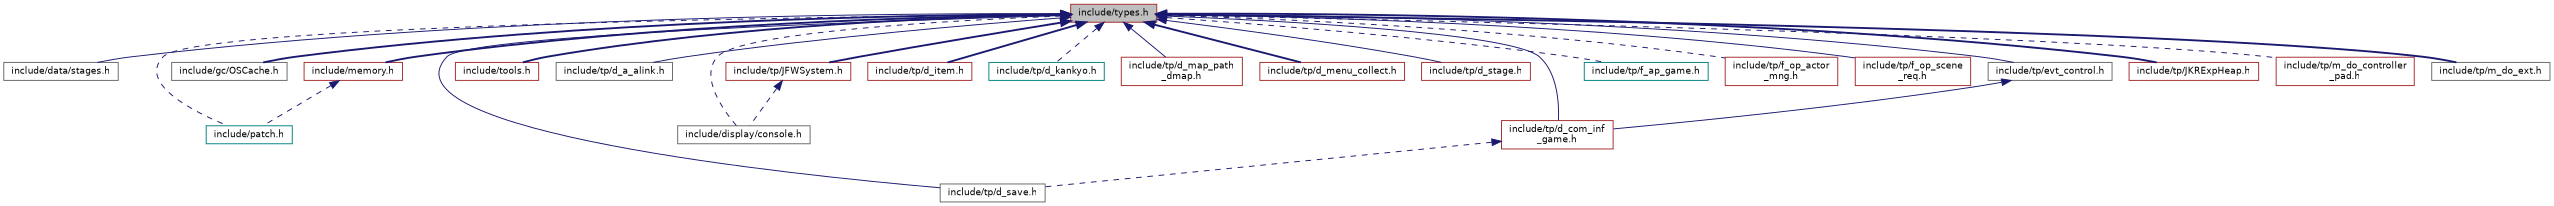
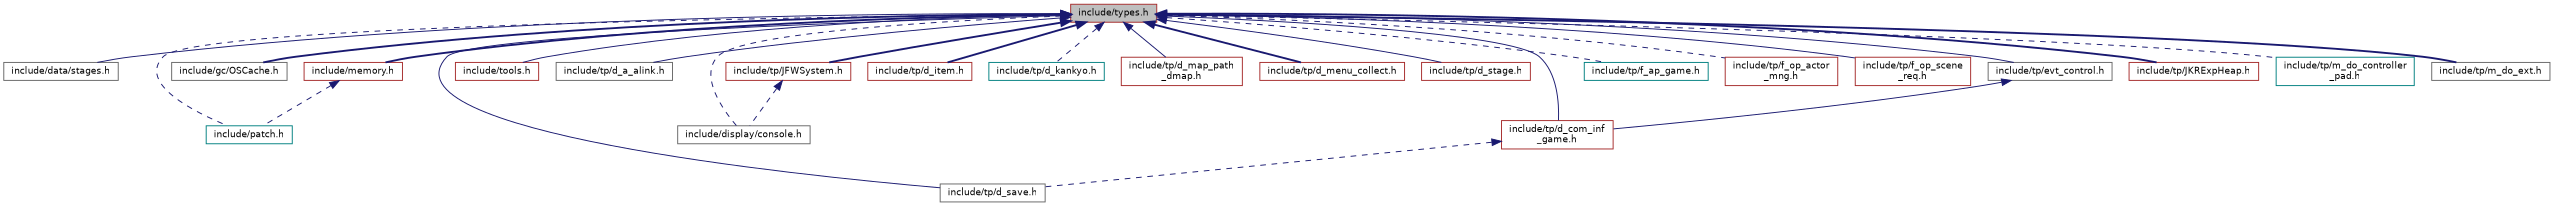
(710, 35) -> (710, 35)
(2345, 71) -> (2345, 71)
